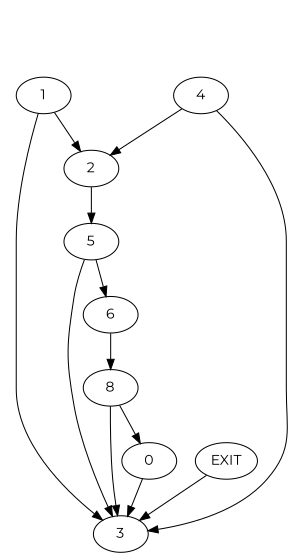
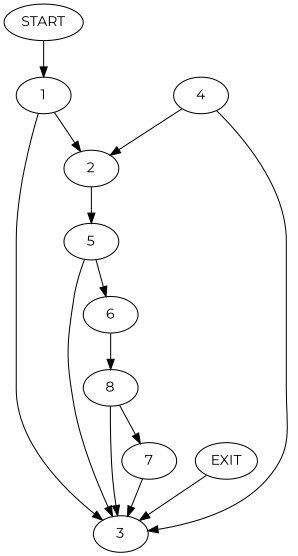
none -> (44, 22)
(149, 461) -> (149, 461)
